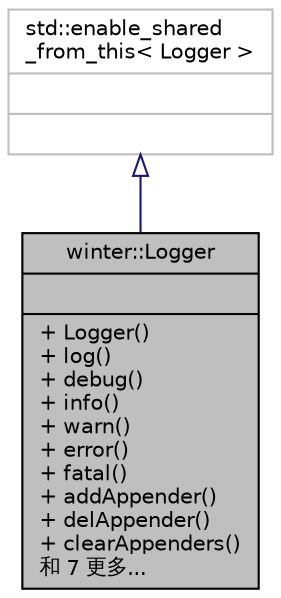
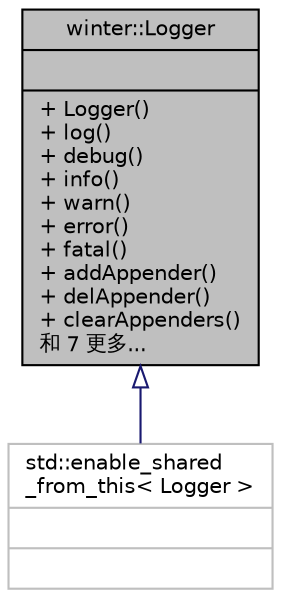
(141, 204) -> (141, 416)
